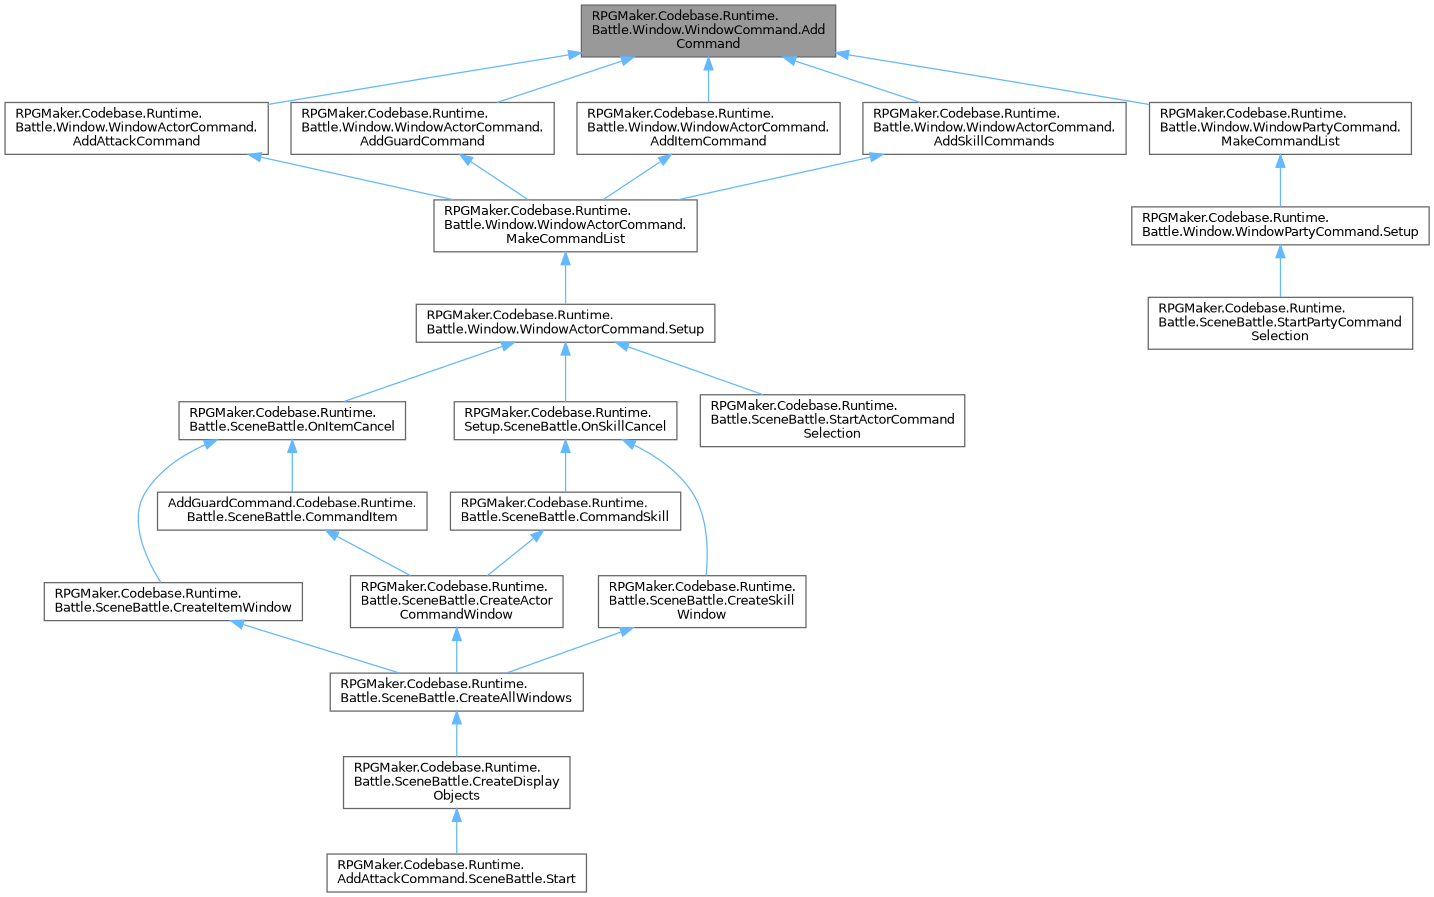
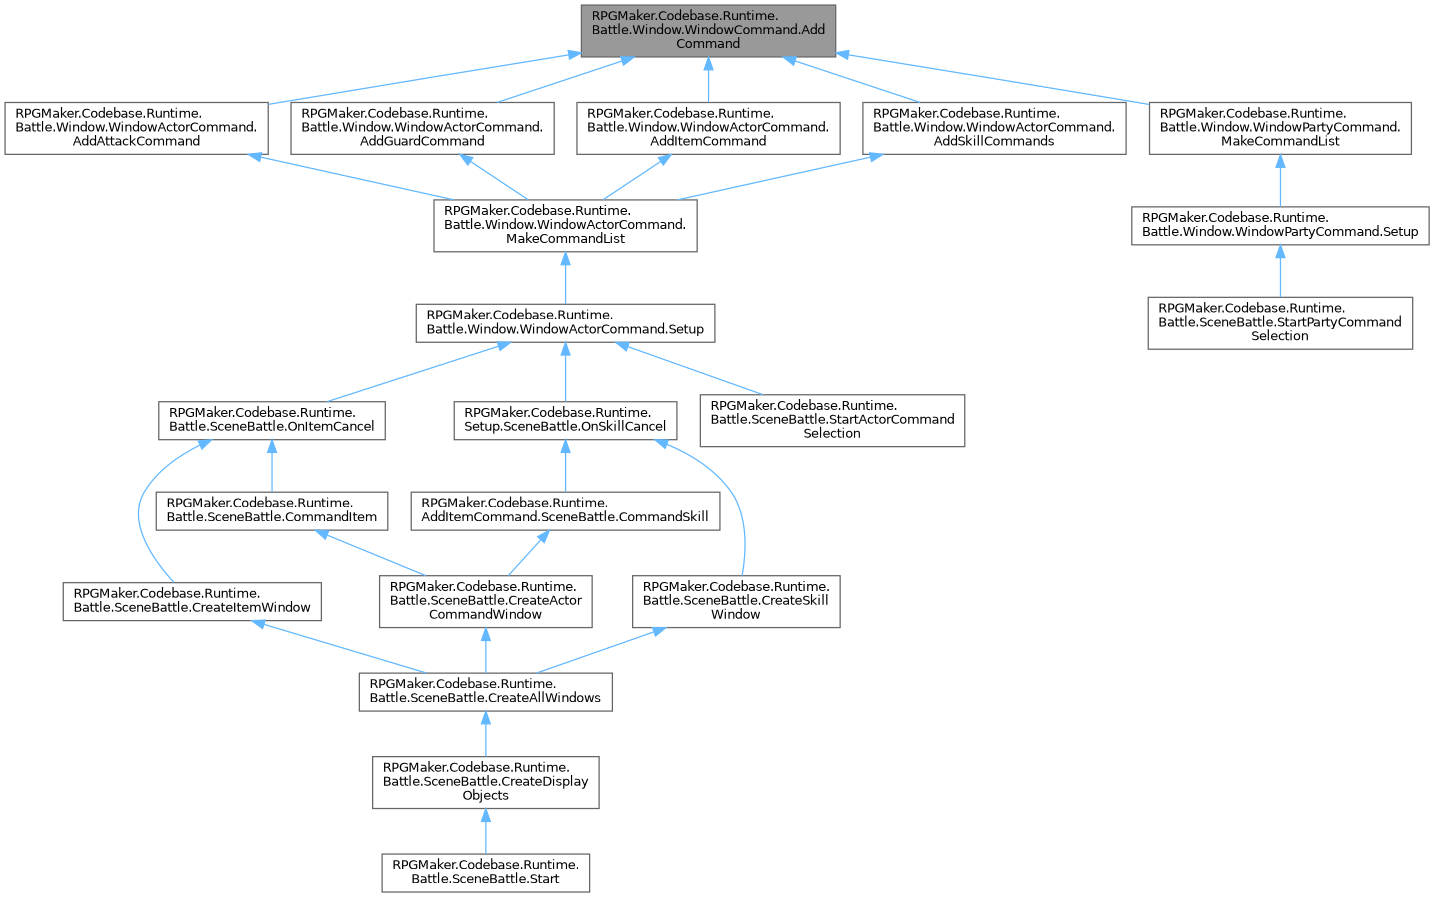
(292, 511) -> (272, 511)
(566, 511) -> (566, 511)
(457, 873) -> (486, 873)
